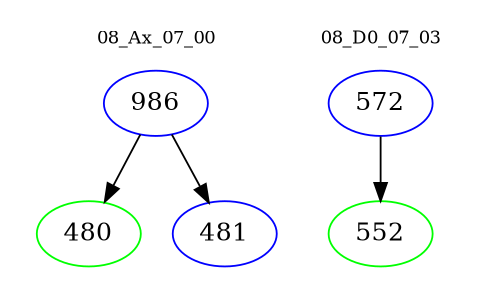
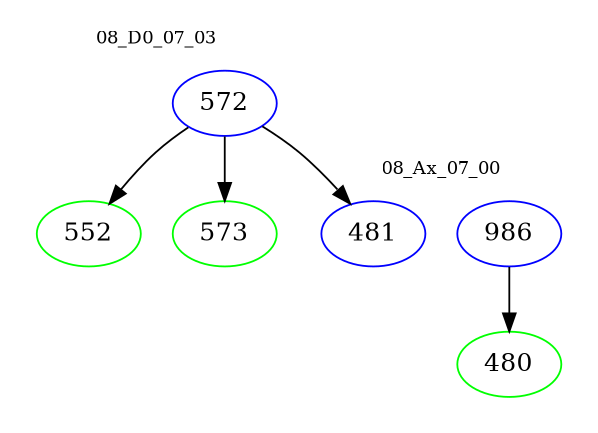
(186, 160) -> (319, 170)
none -> (225, 234)
